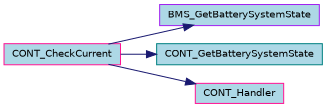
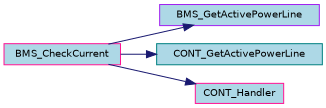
(239, 15) -> (239, 15)
(62, 54) -> (62, 54)
(239, 54) -> (239, 54)
